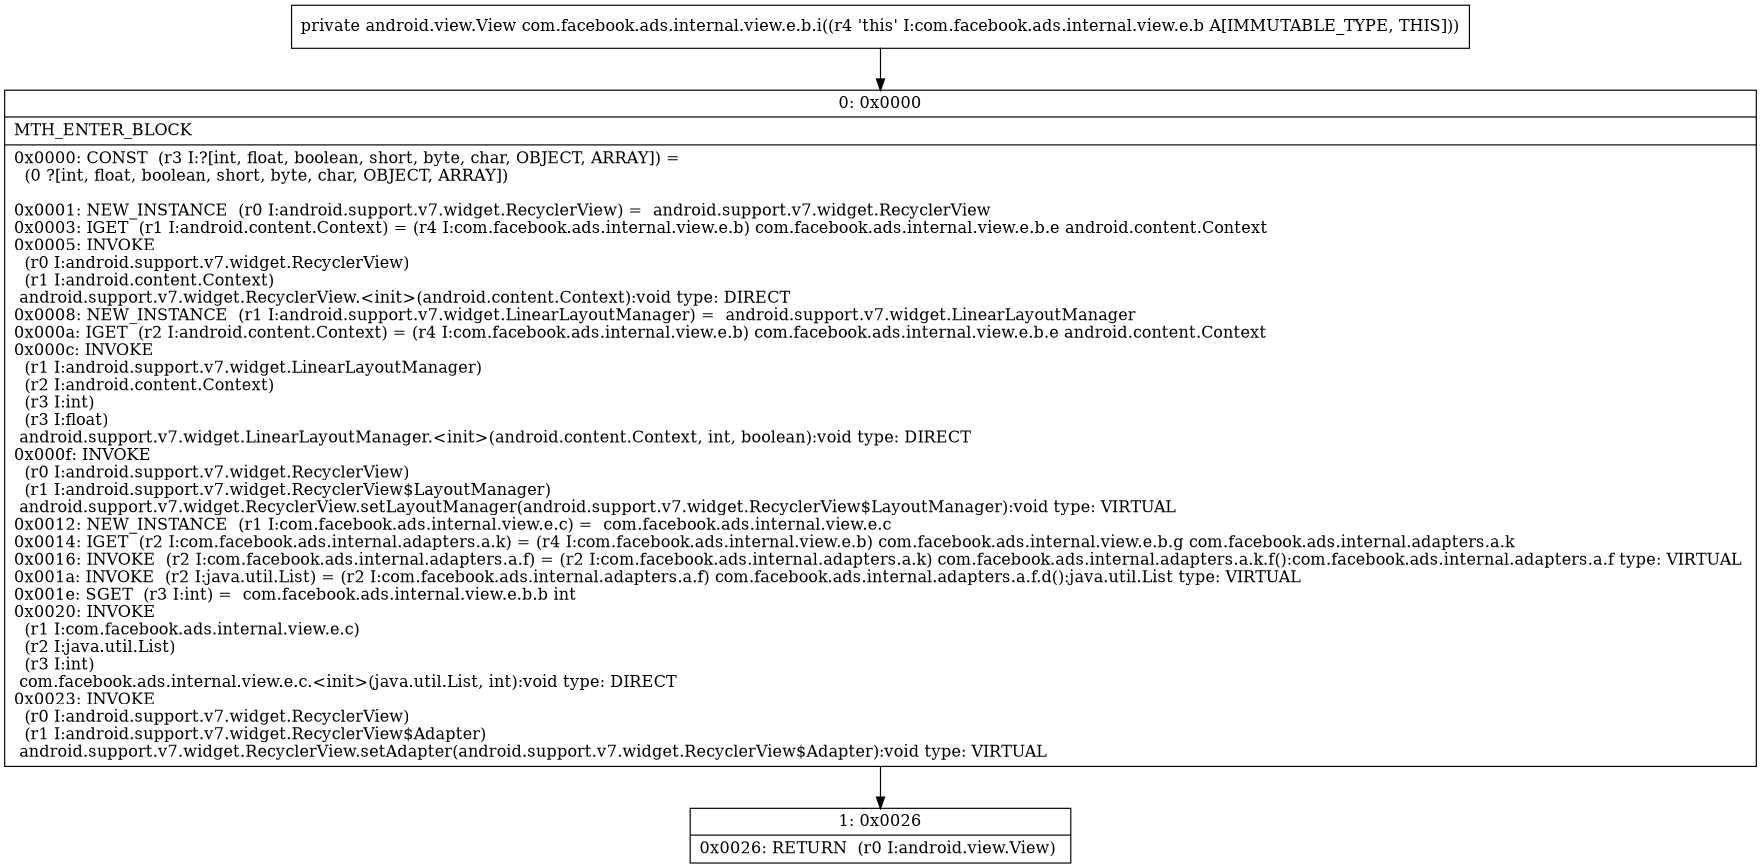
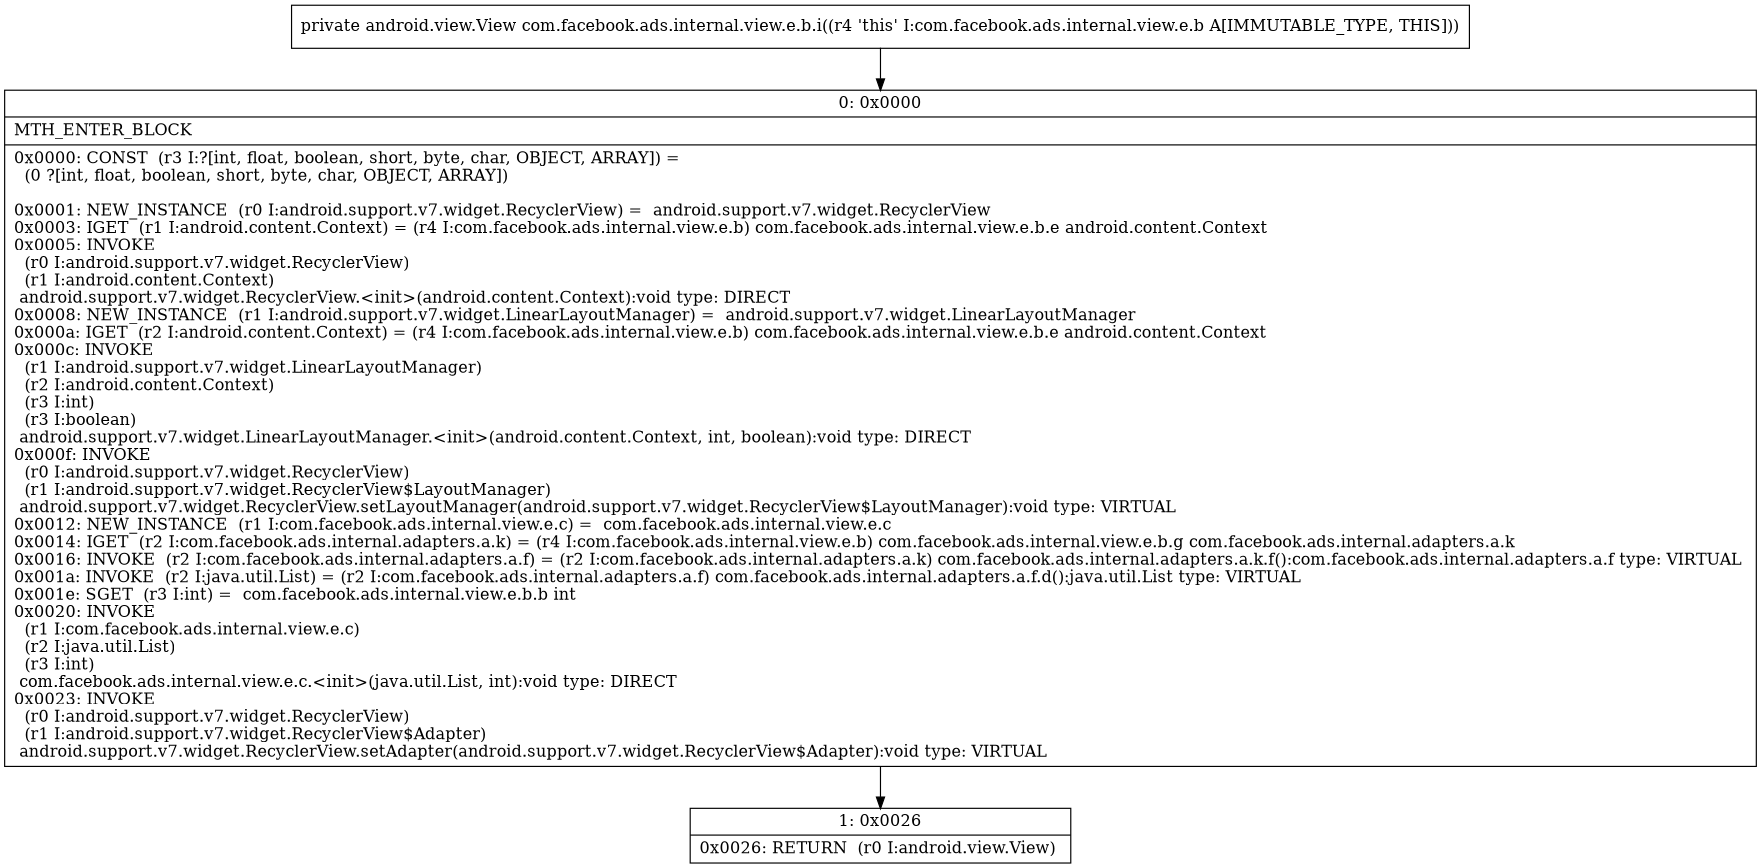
(62, 420) -> (76, 420)
